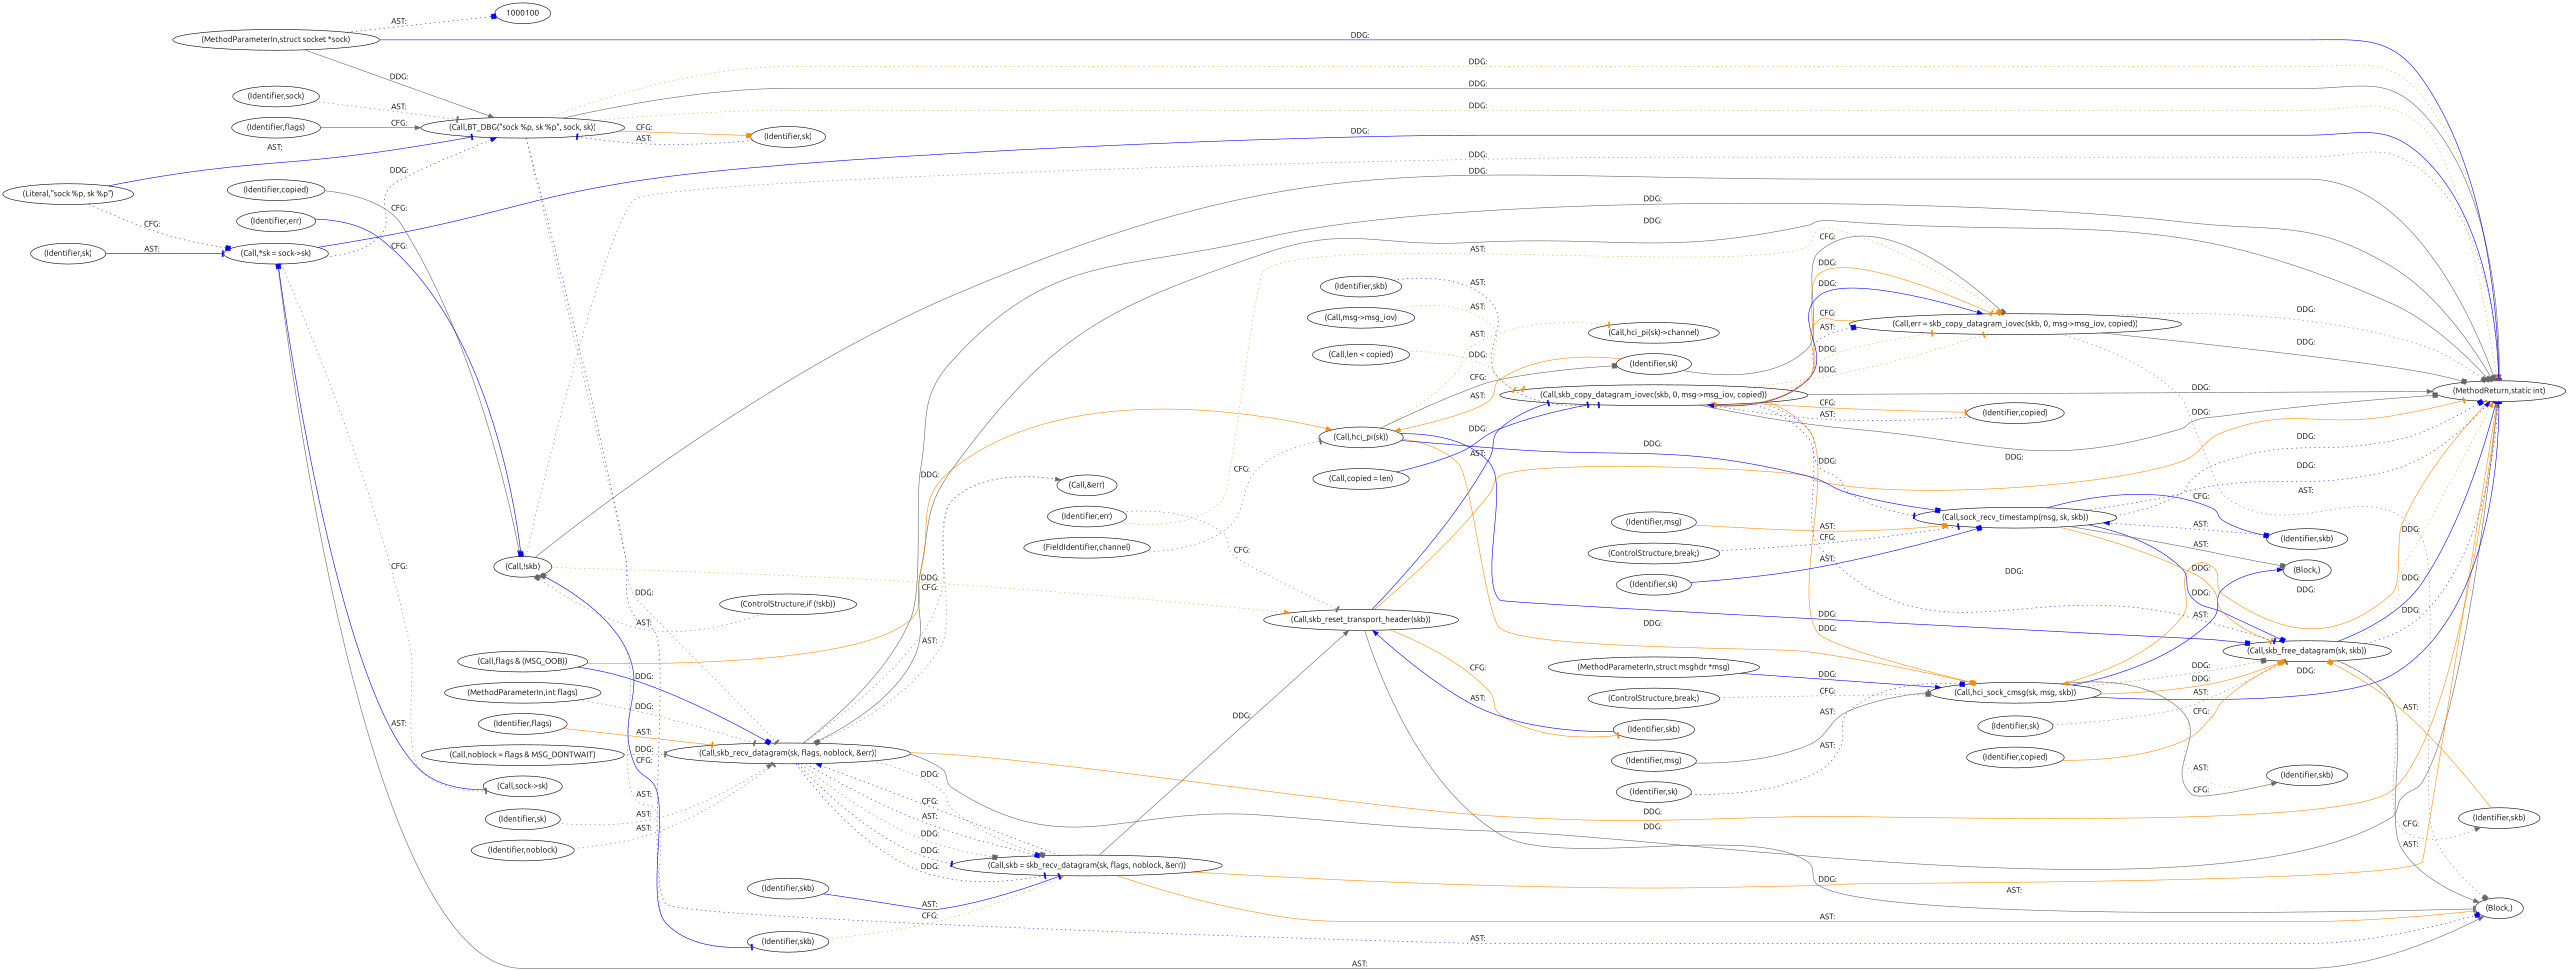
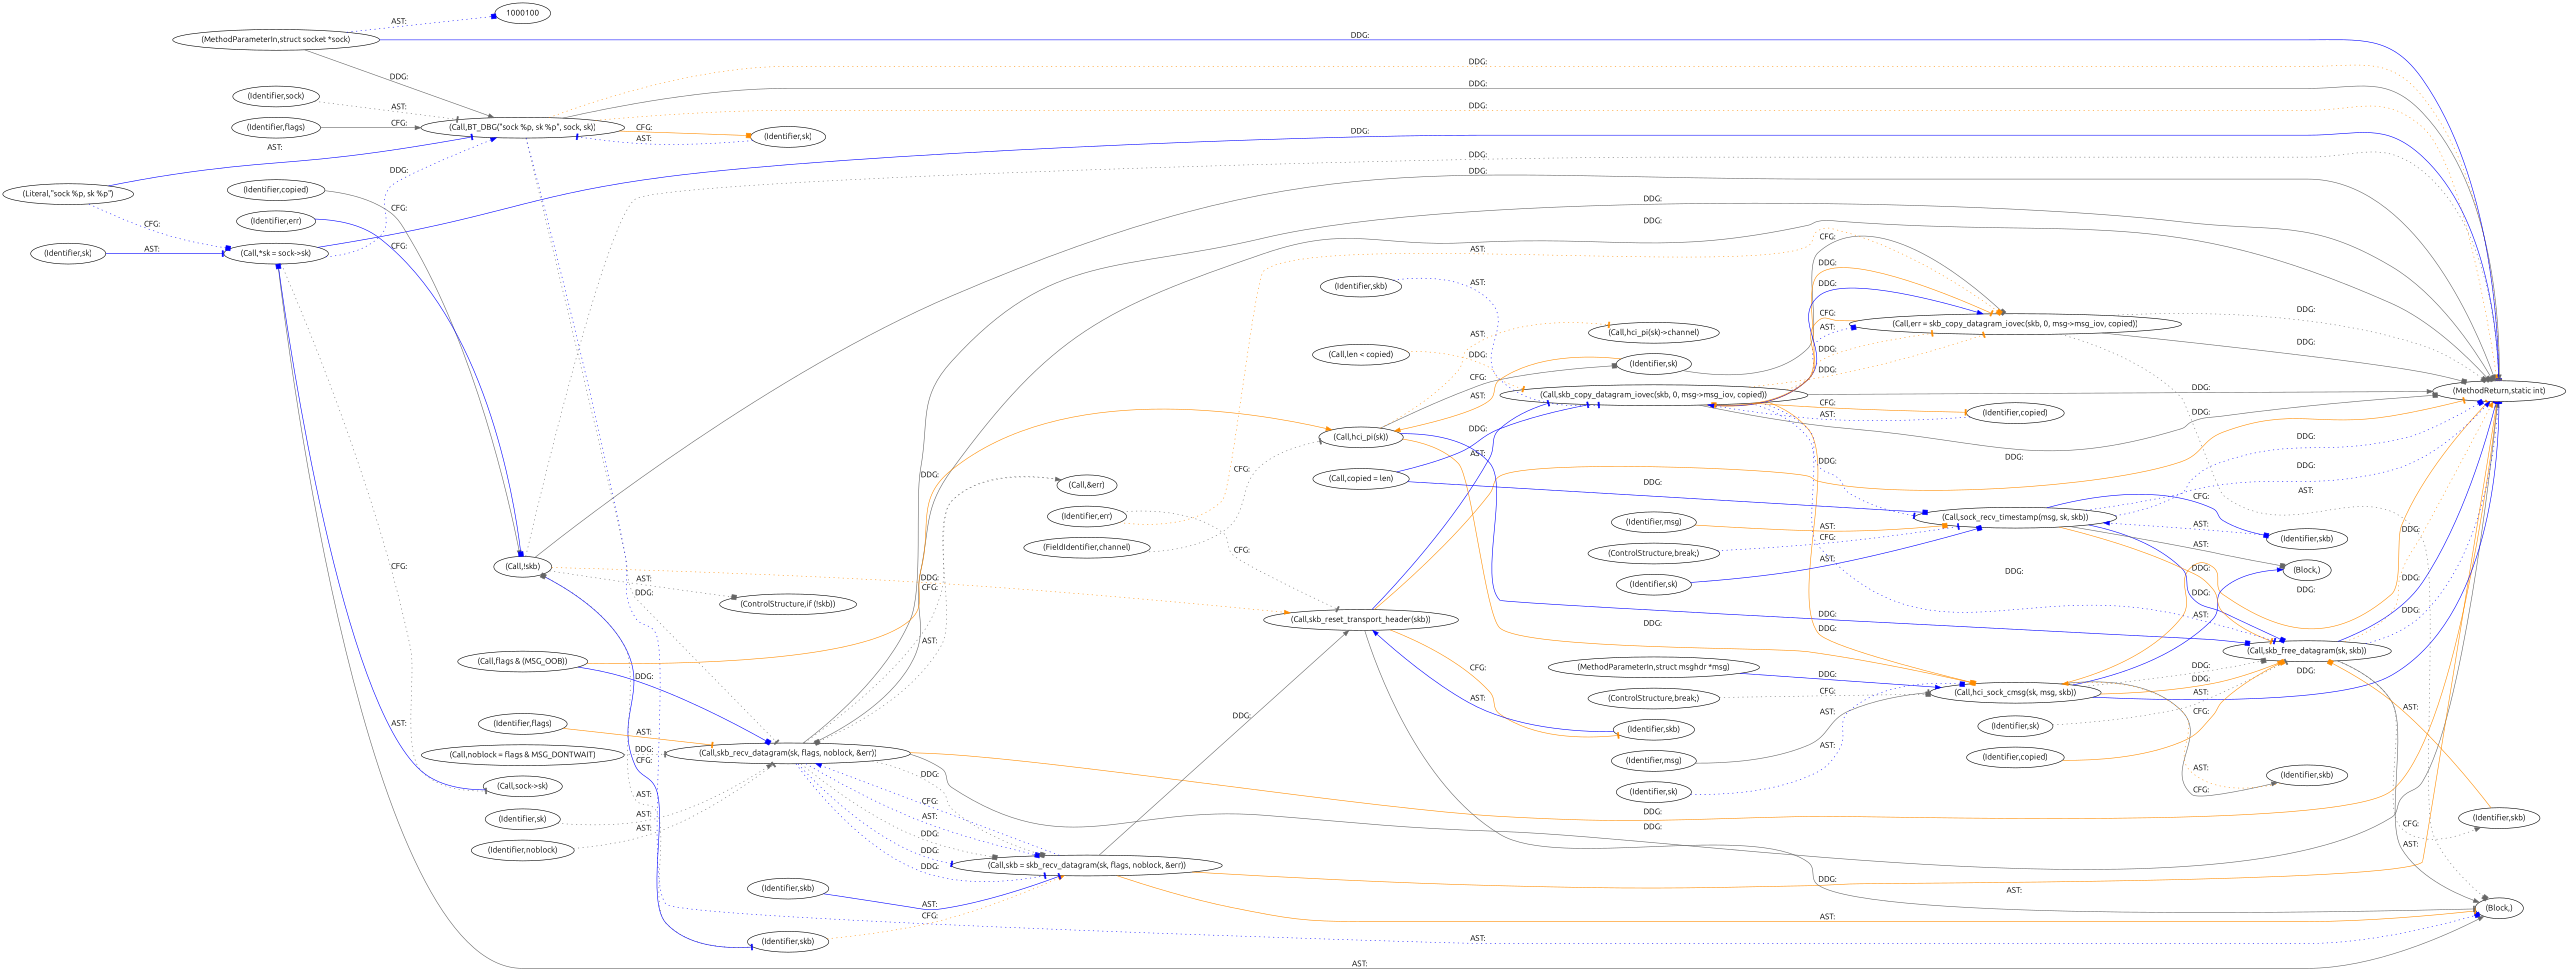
(1361, 318) -> none
(1671, 455) -> (1665, 497)
(647, 630) -> (640, 584)
(523, 693) -> none
